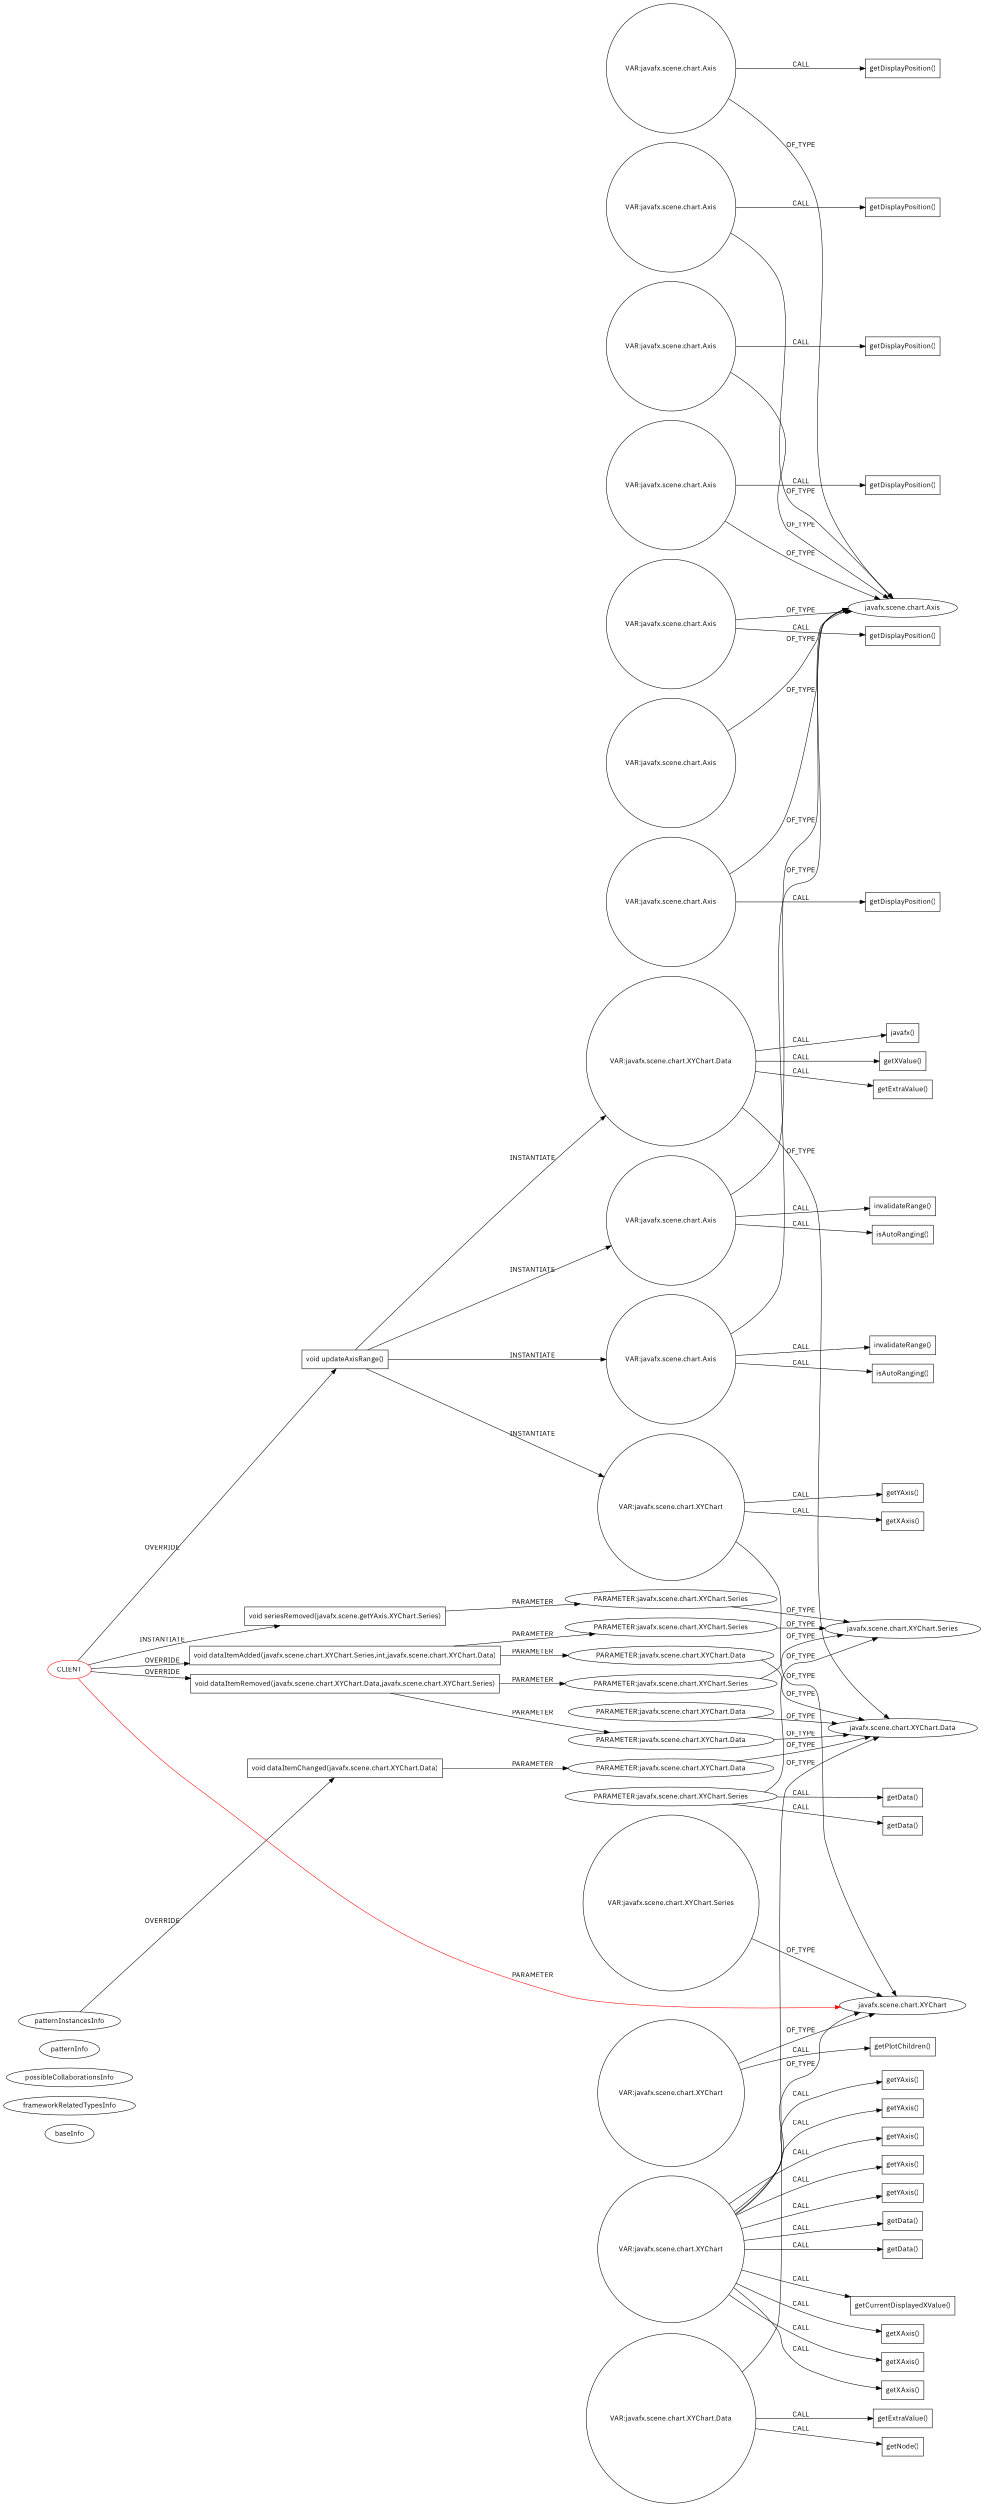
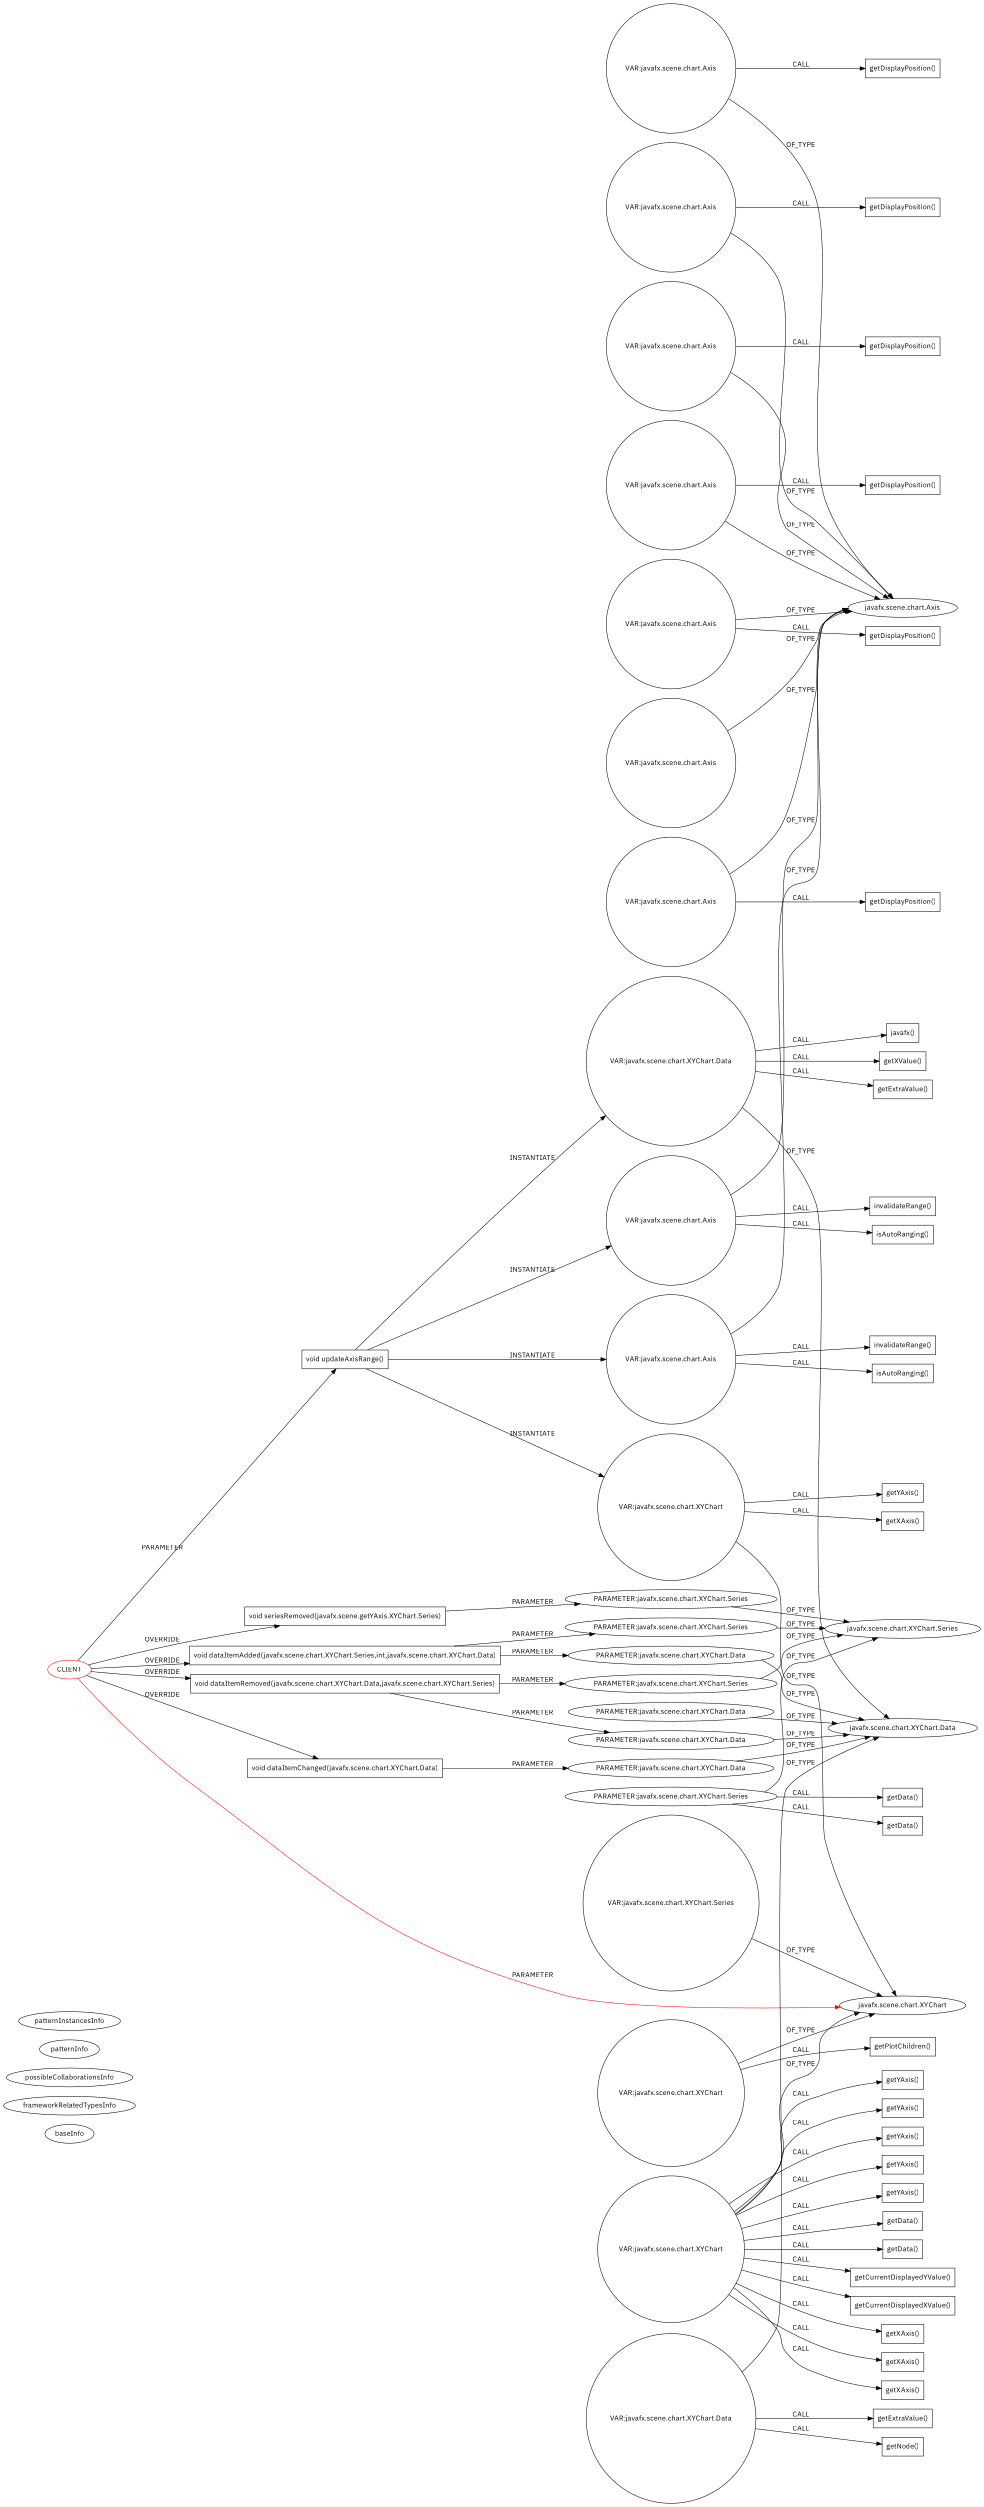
(163, 1548) -> (163, 1548)
(163, 1640) -> (163, 1640)
(205, 1897) -> (200, 1716)
none -> (903, 2277)
